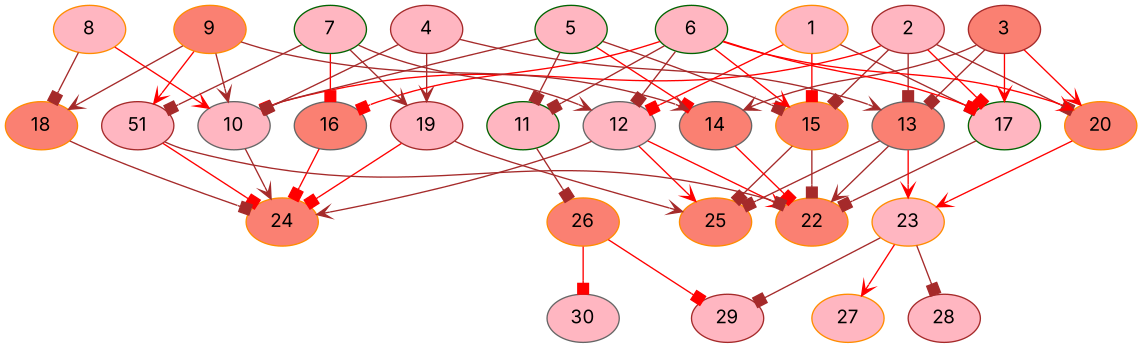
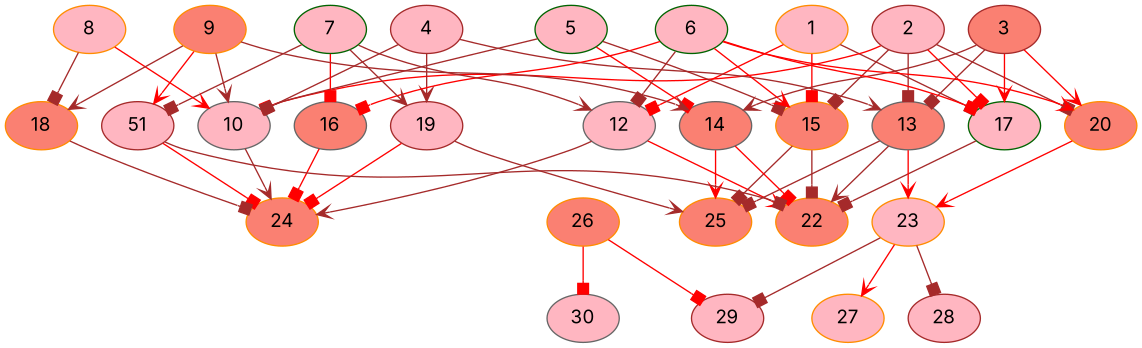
(523, 126) -> none
(662, 169) -> (716, 165)
